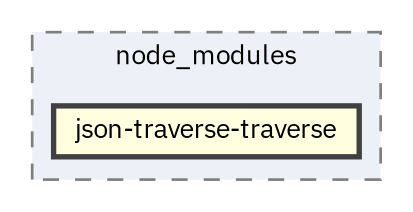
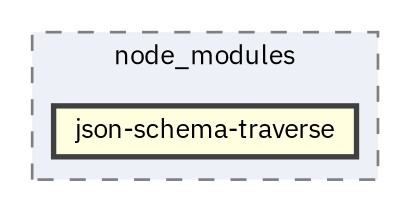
(206, 131) -> (205, 131)
